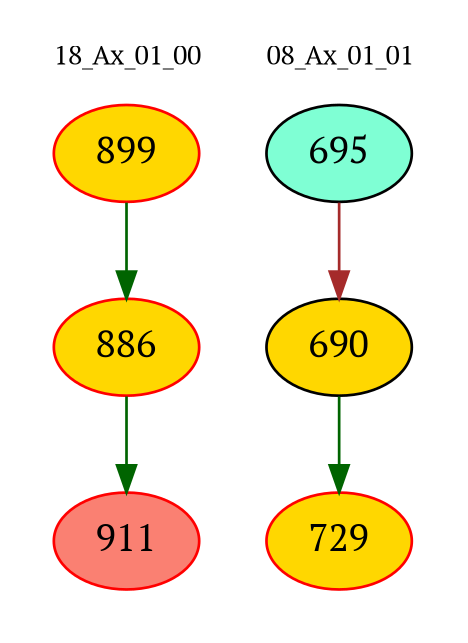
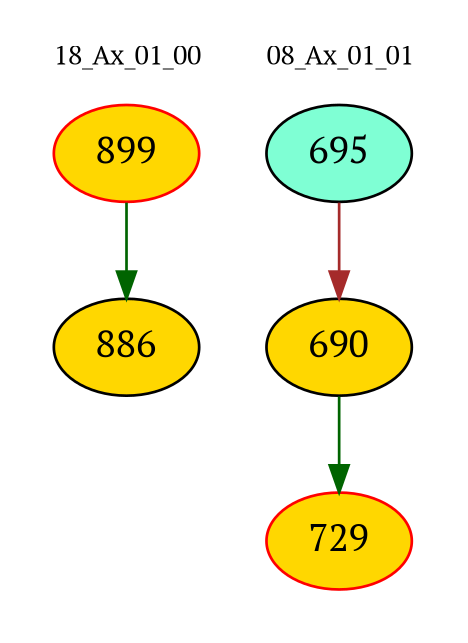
(127, 347) -> (127, 347)
(127, 541) -> none
